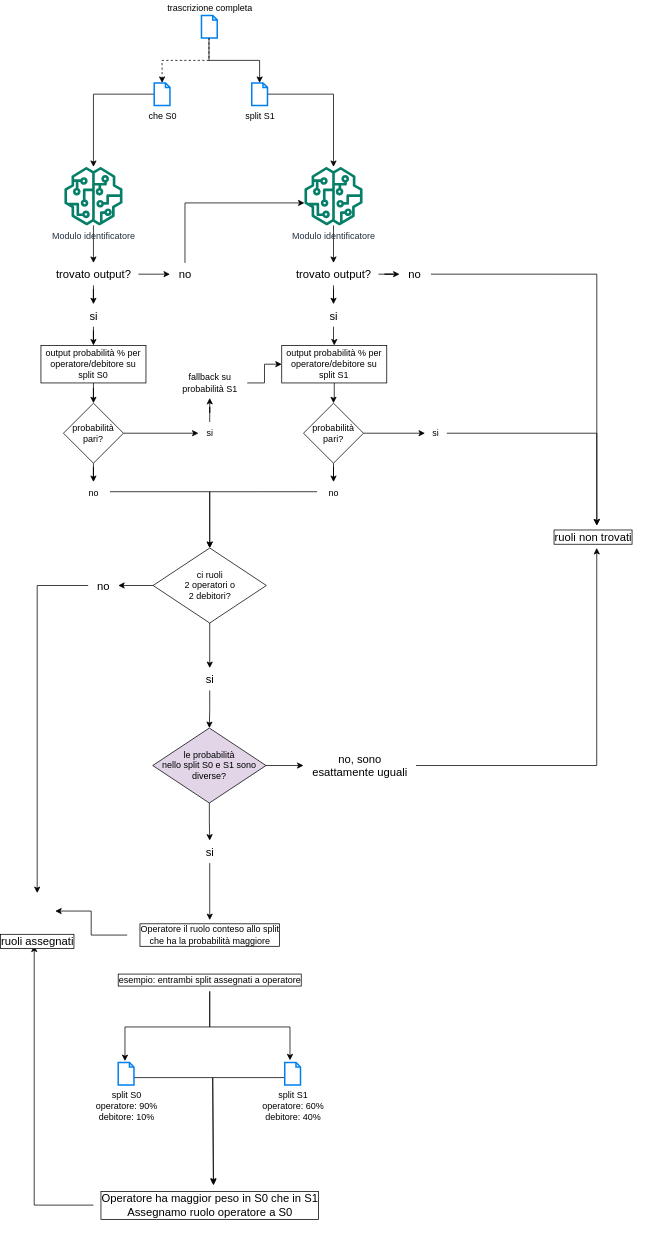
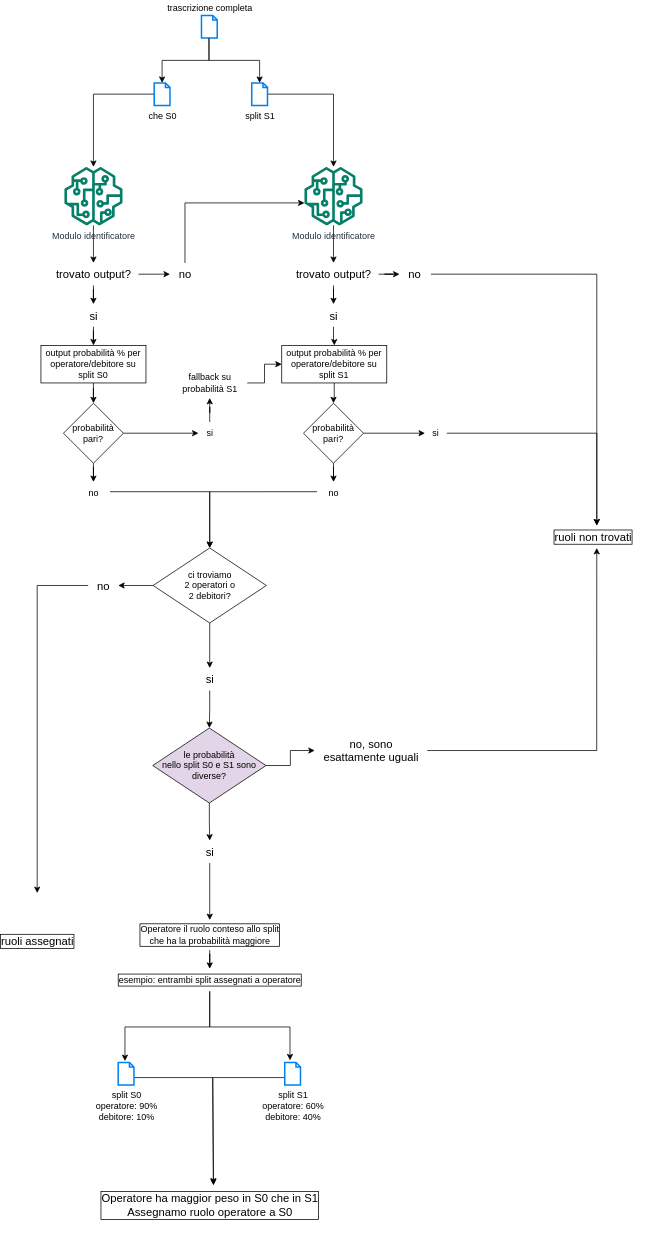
(176, 60) -> (176, 60)
(210, 585) -> (210, 585)
(360, 765) -> (371, 750)
(91, 923) -> (210, 962)
(34, 1079) -> none
